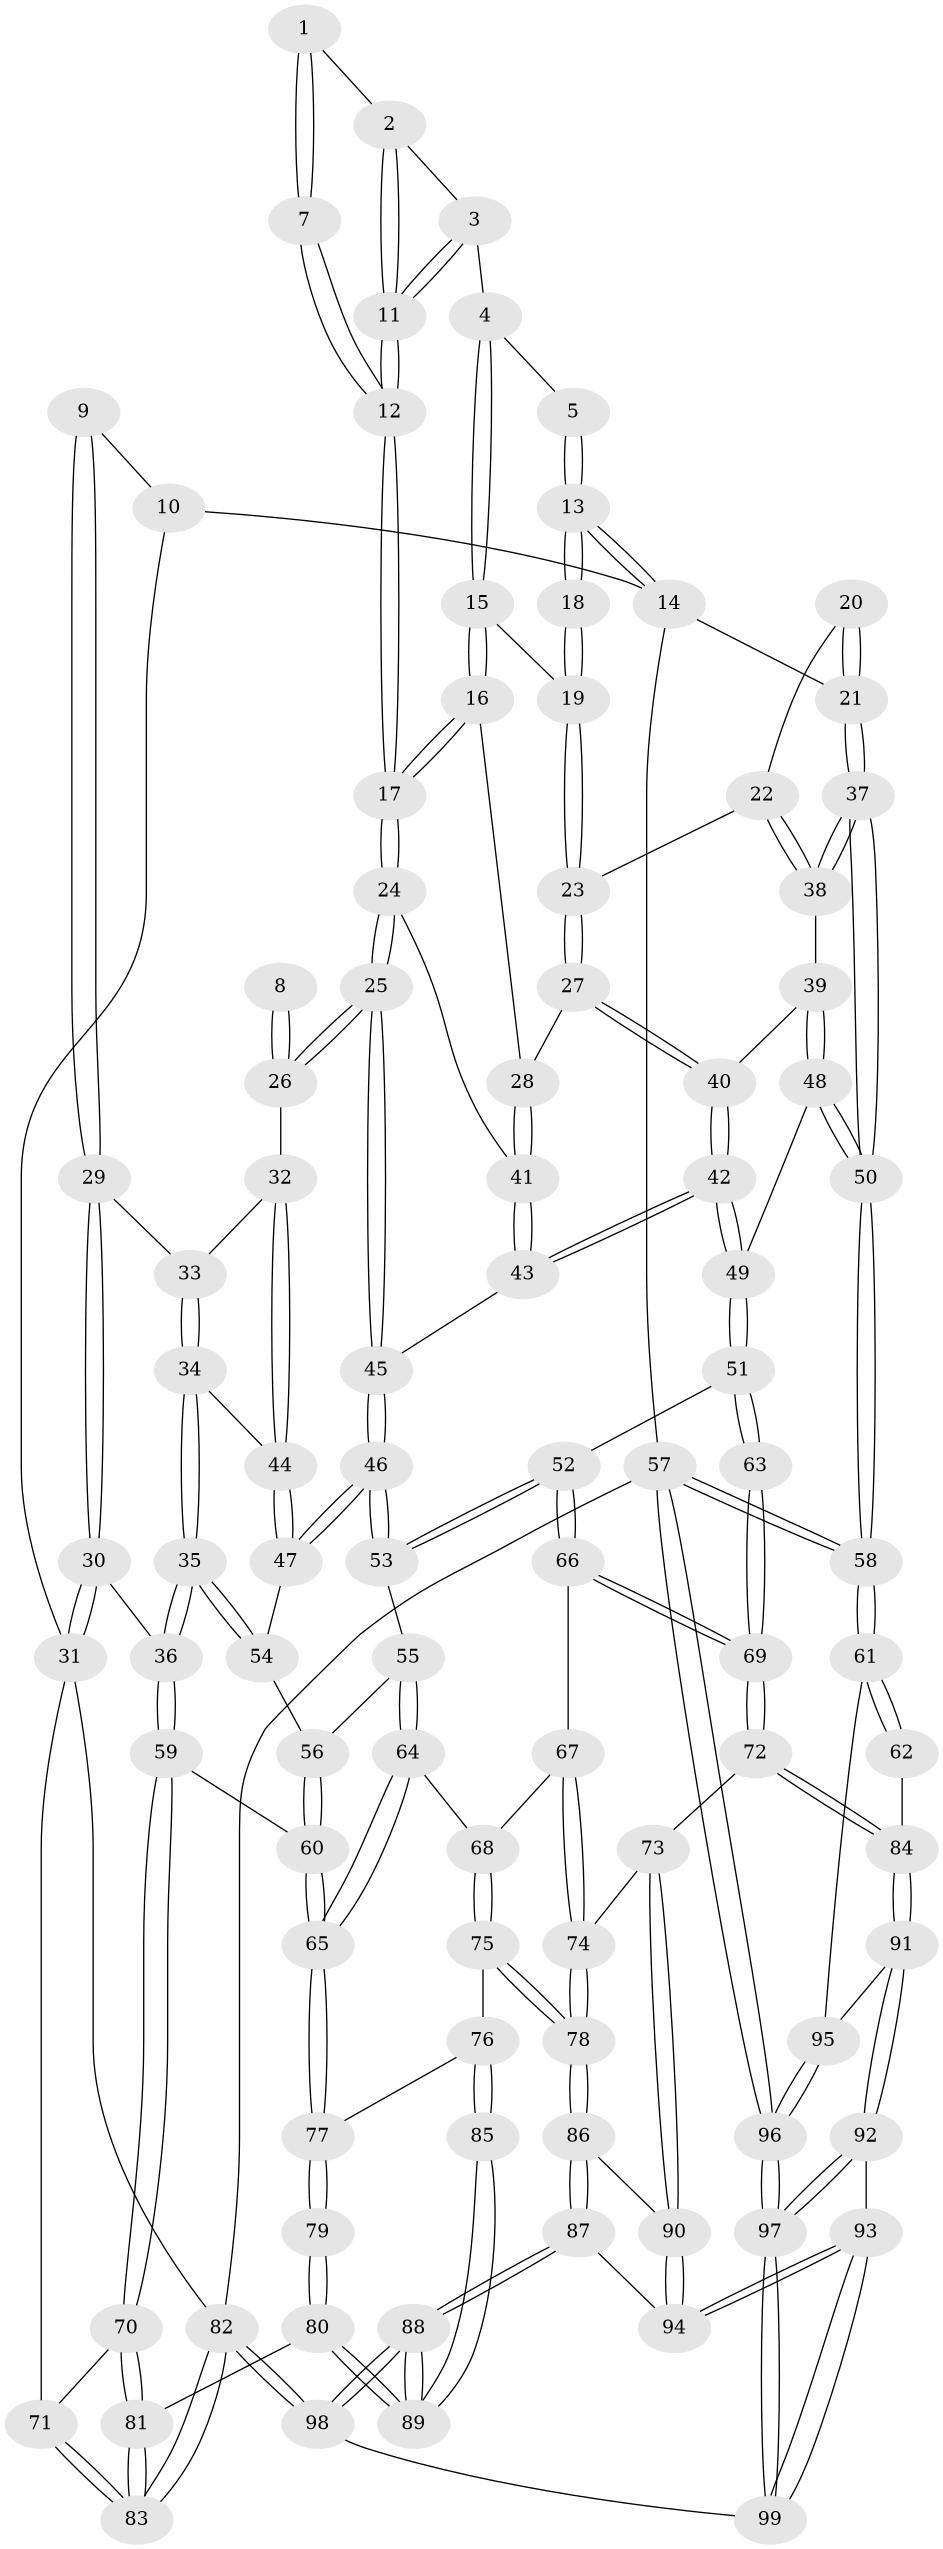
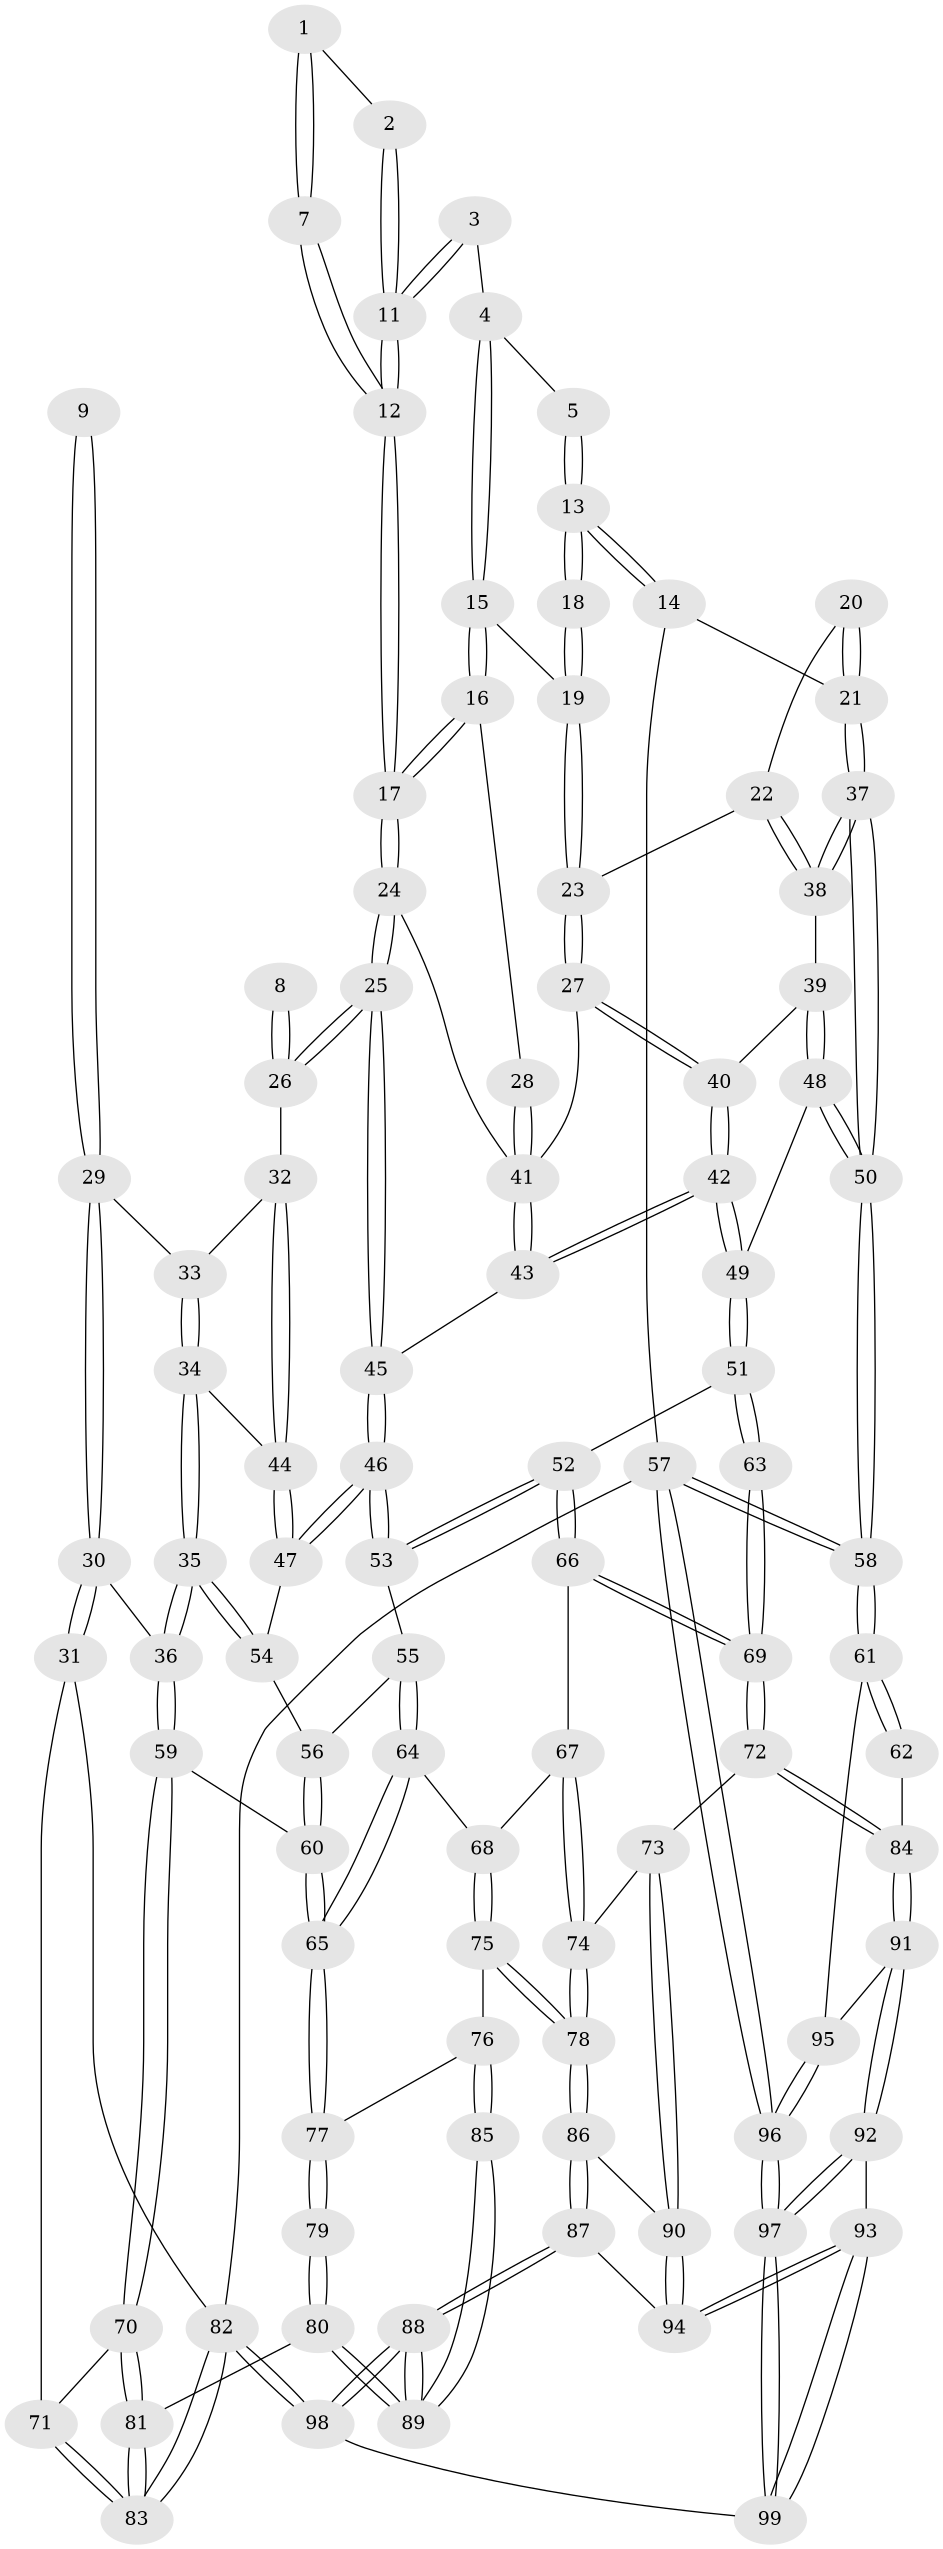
(432, 173) -> none
(169, 508) -> none
(548, 1035) -> (575, 1089)
